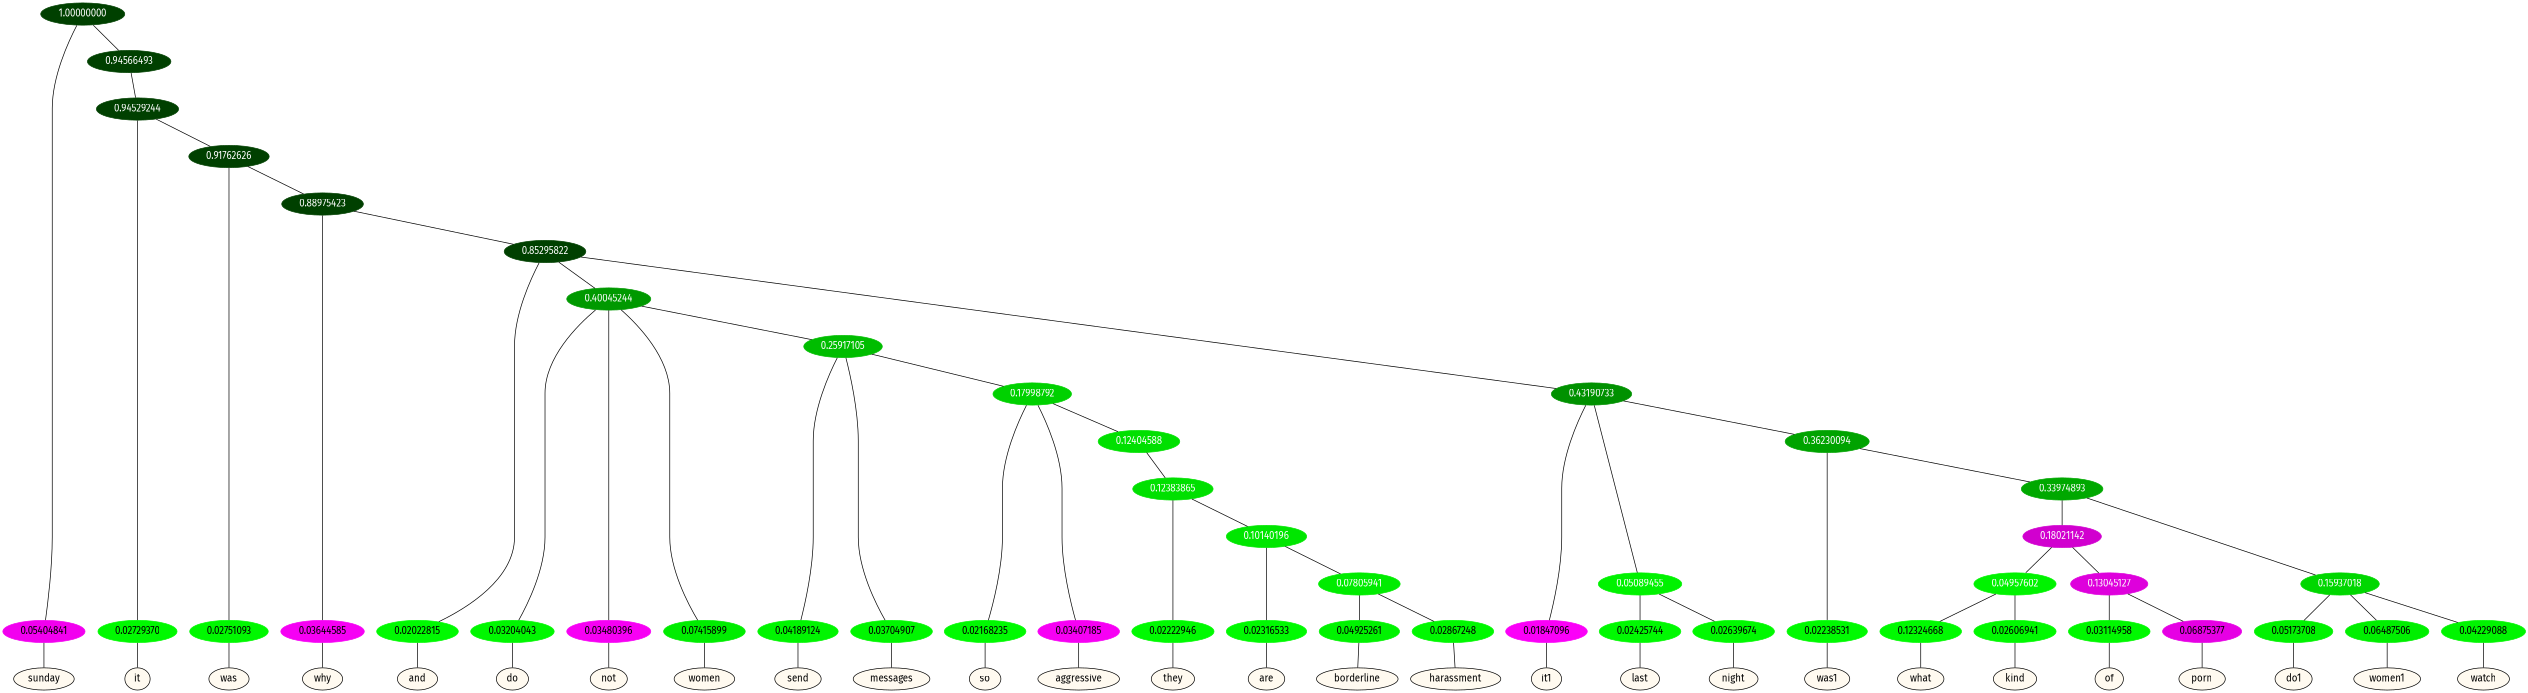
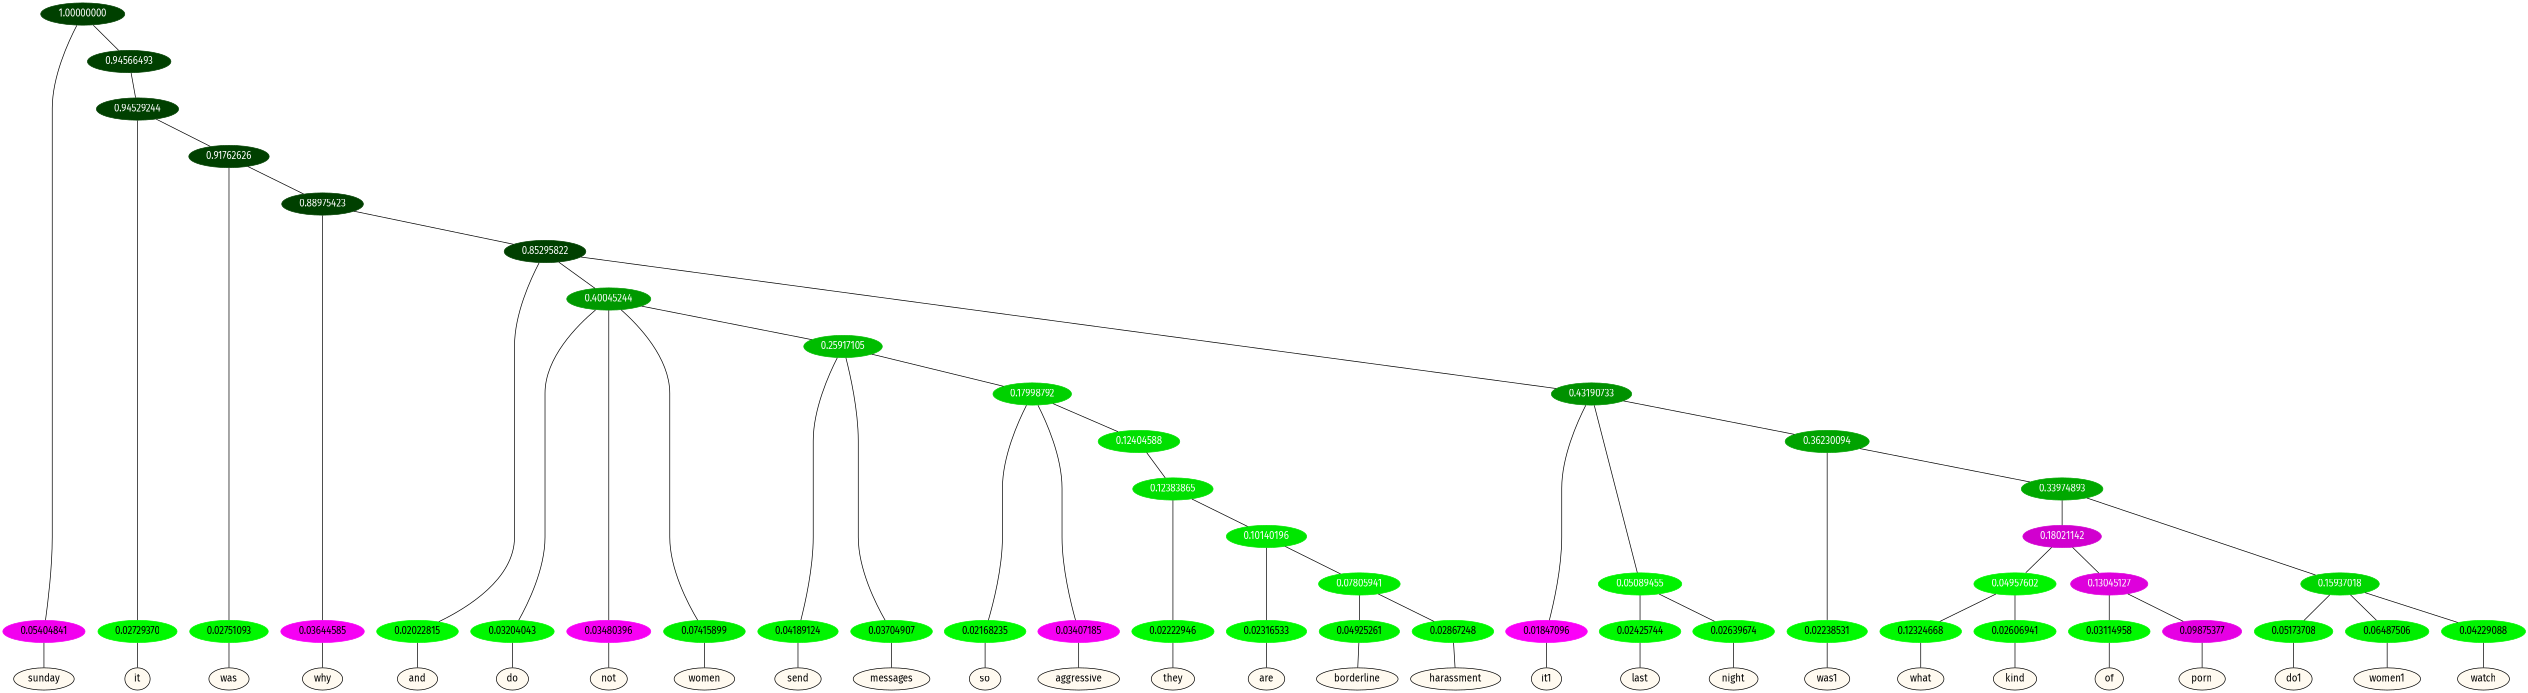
(2202, 631) -> (2202, 631)
